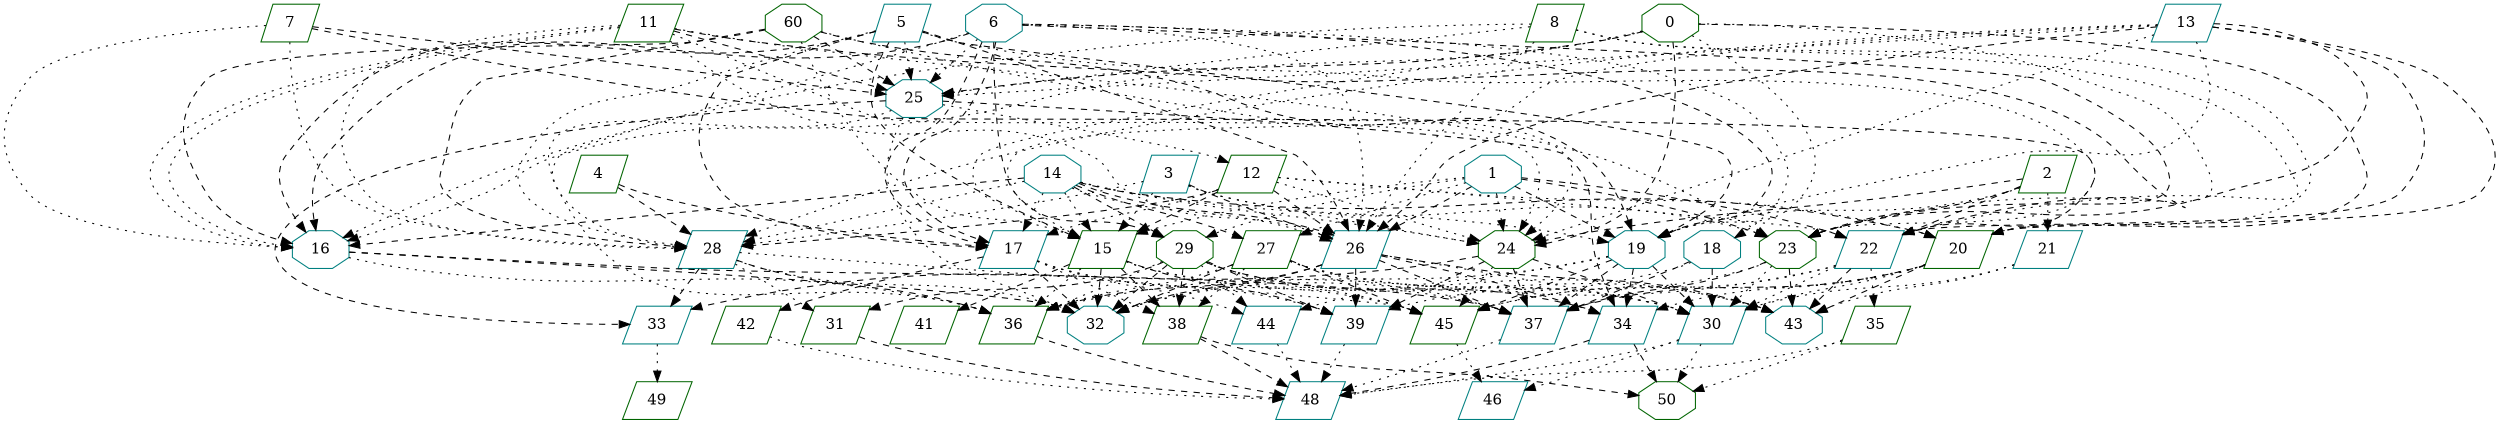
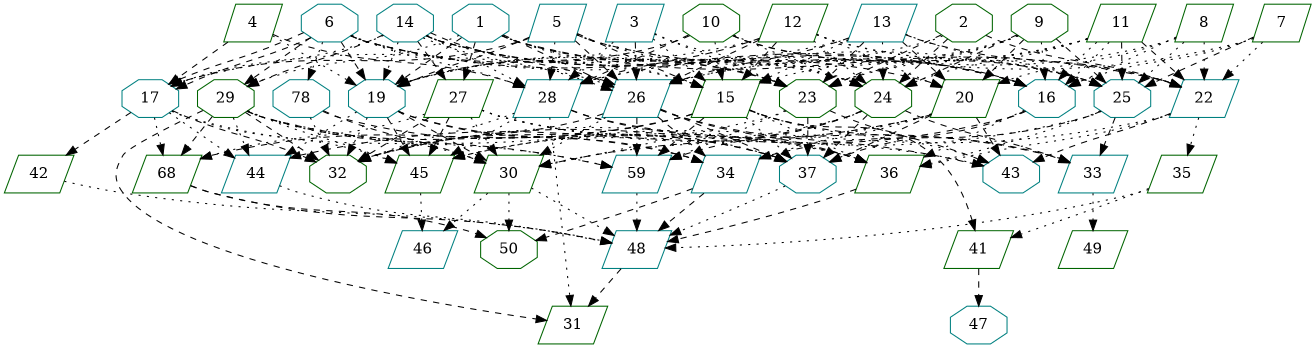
(794, 23) -> (711, 23)
(1670, 23) -> (1040, 23)
none -> (310, 58)
(1378, 87) -> none
(1662, 123) -> (1247, 57)
none -> (904, 136)
none -> (616, 137)
(1136, 140) -> (954, 59)
(2048, 174) -> (964, 23)
(1387, 206) -> (471, 56)
(1014, 250) -> (150, 99)
(1712, 250) -> (301, 99)
(2048, 250) -> none
(1810, 279) -> none
none -> (979, 325)
(1096, 325) -> (338, 174)
(1177, 325) -> (167, 174)
(1356, 325) -> (637, 174)
(1534, 325) -> (808, 174)
(1712, 325) -> (509, 174)
(1773, 365) -> (1085, 212)
(1064, 378) -> (608, 283)
